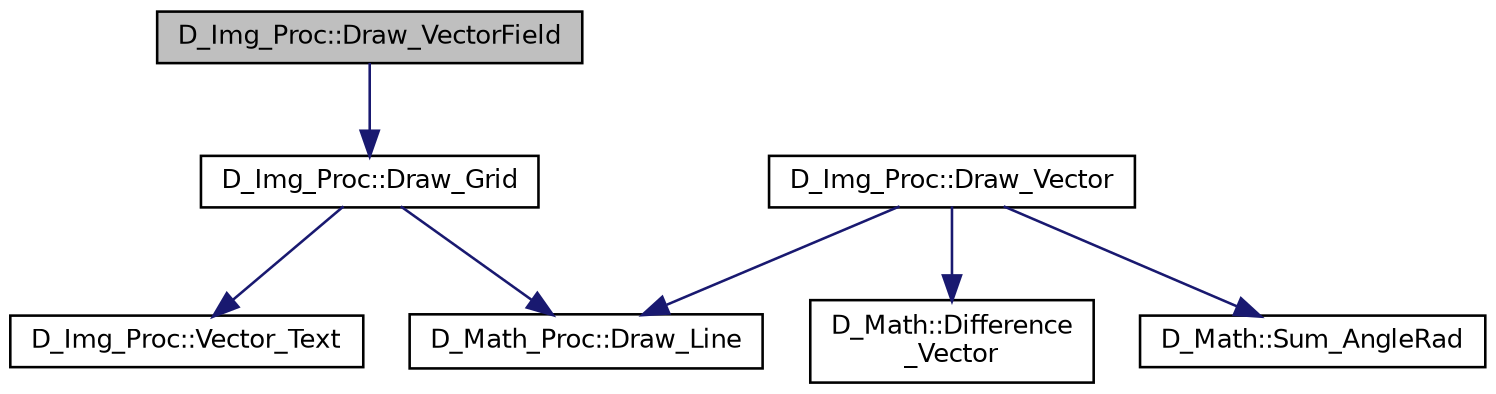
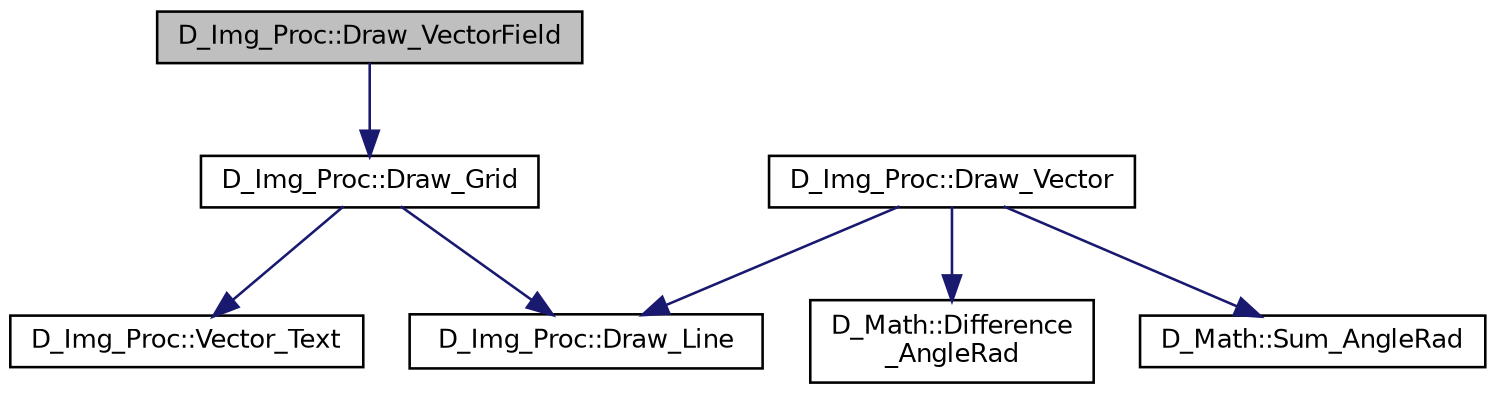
(586, 341) -> (586, 341)
(952, 341) -> (952, 341)
